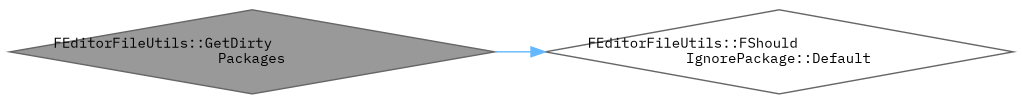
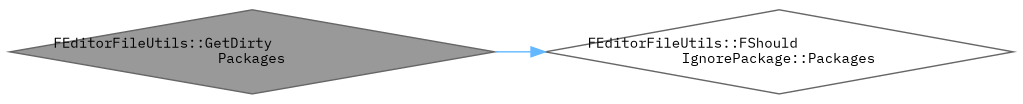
(779, 52) -> (779, 52)
